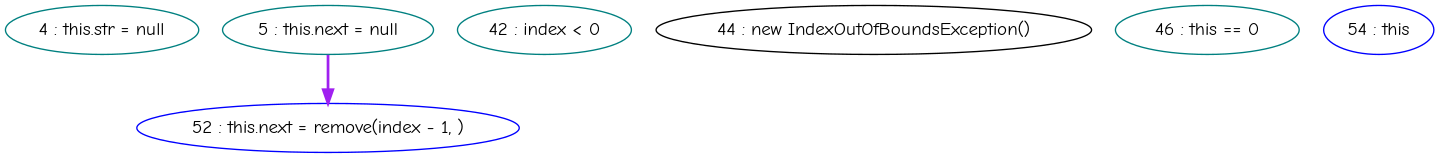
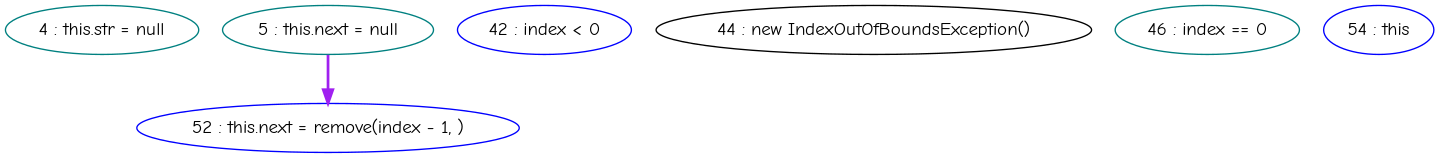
(544, 30) -> (544, 30)
(1207, 30) -> (1207, 30)
